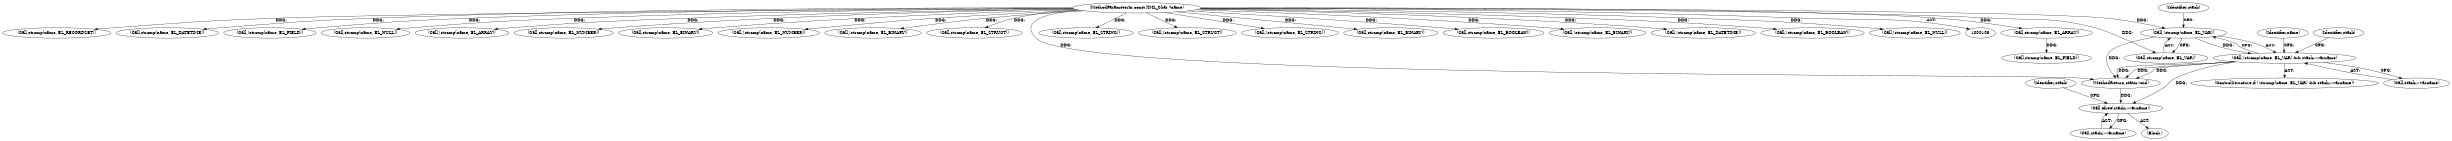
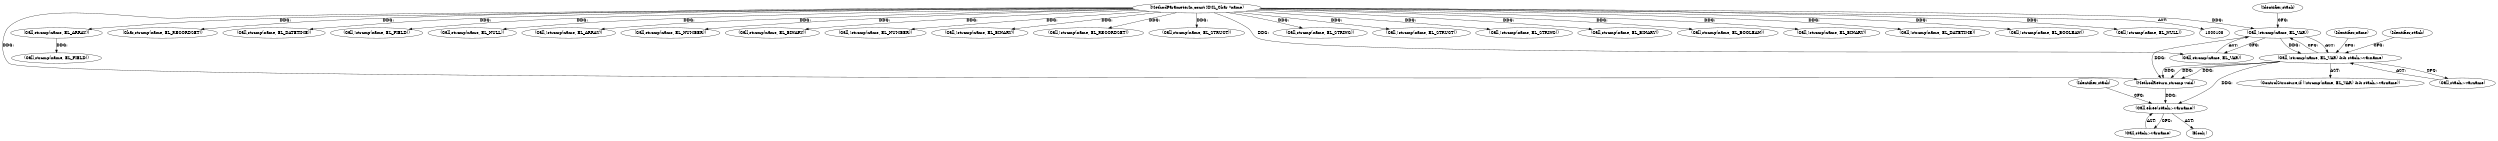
(57, 33) -> (163, 33)
none -> (1088, 33)
(2121, 83) -> (2165, 83)
